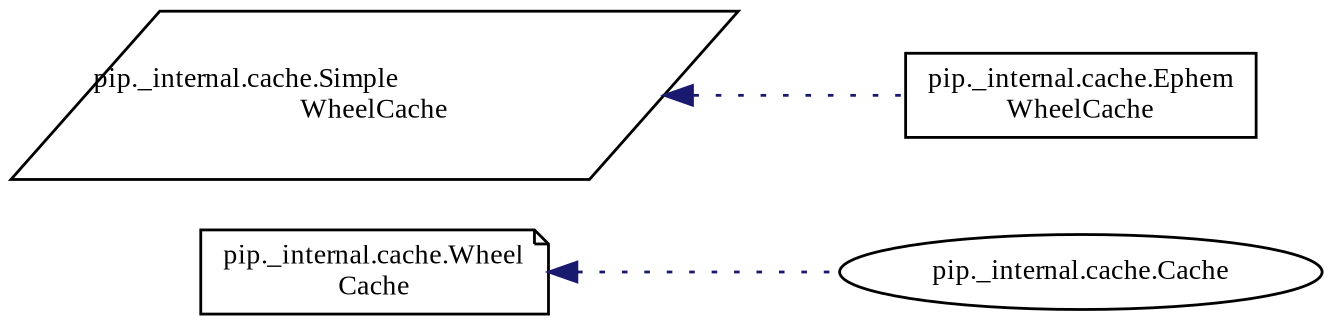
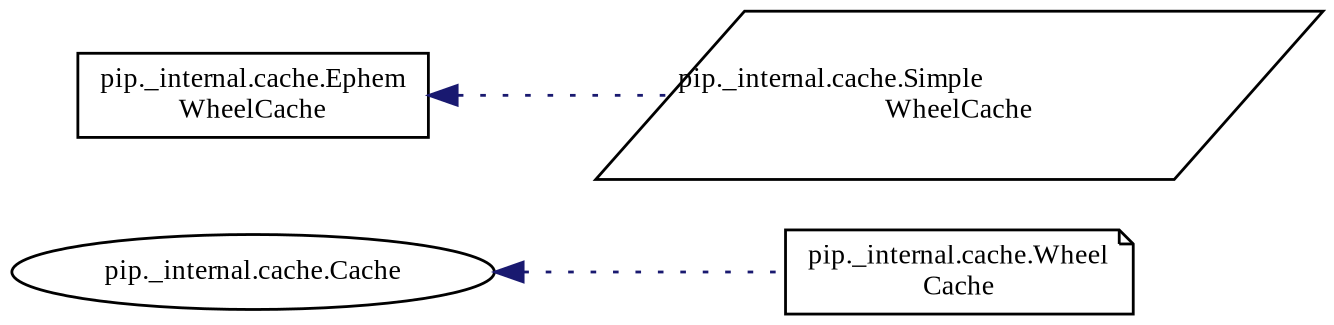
(799, 95) -> (564, 95)
(708, 272) -> (654, 272)
